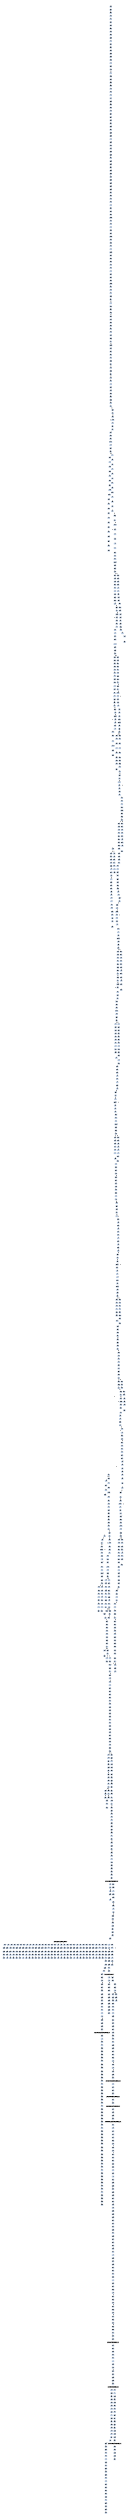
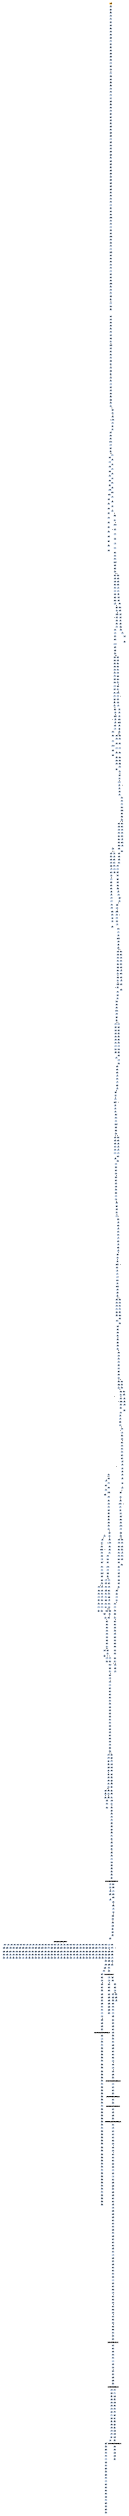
none -> (111, 4)
(111, 313) -> none
(113, 2342) -> (113, 2342)
